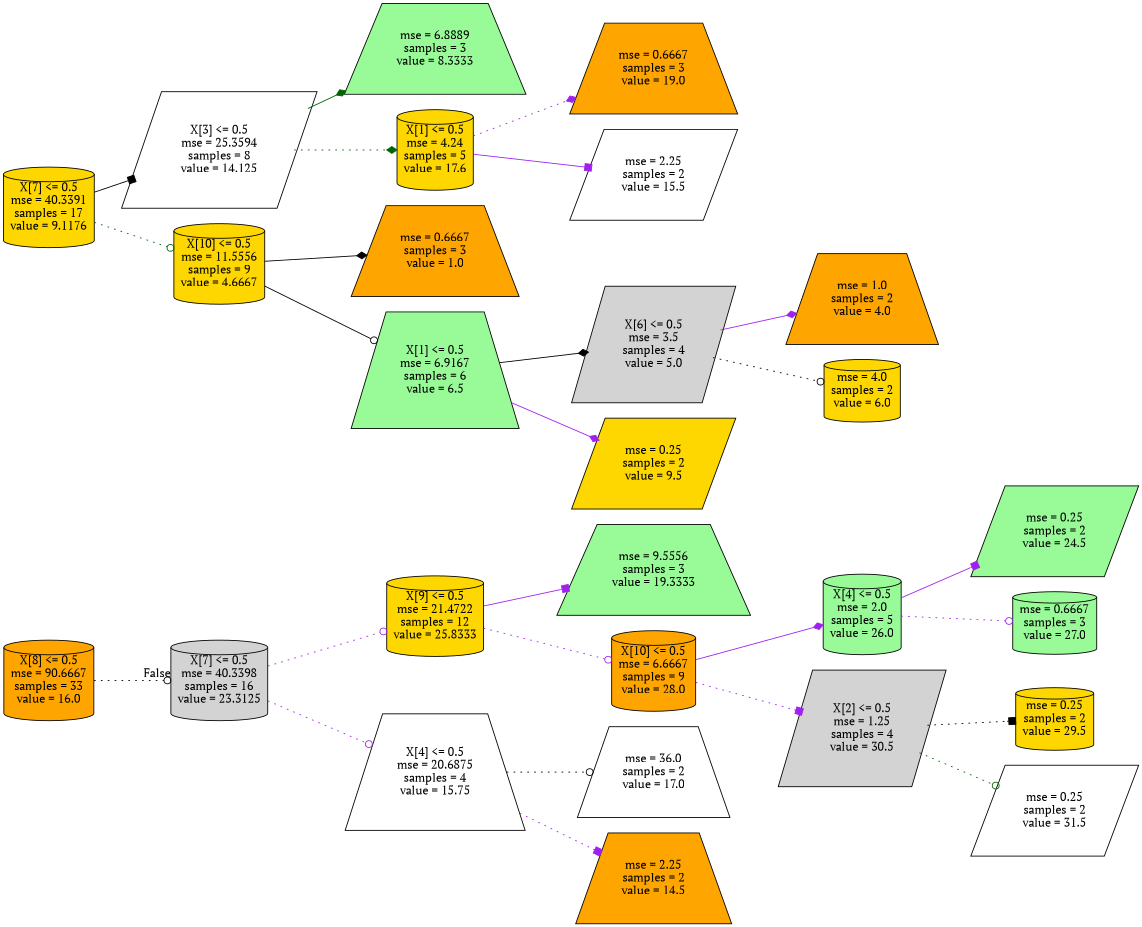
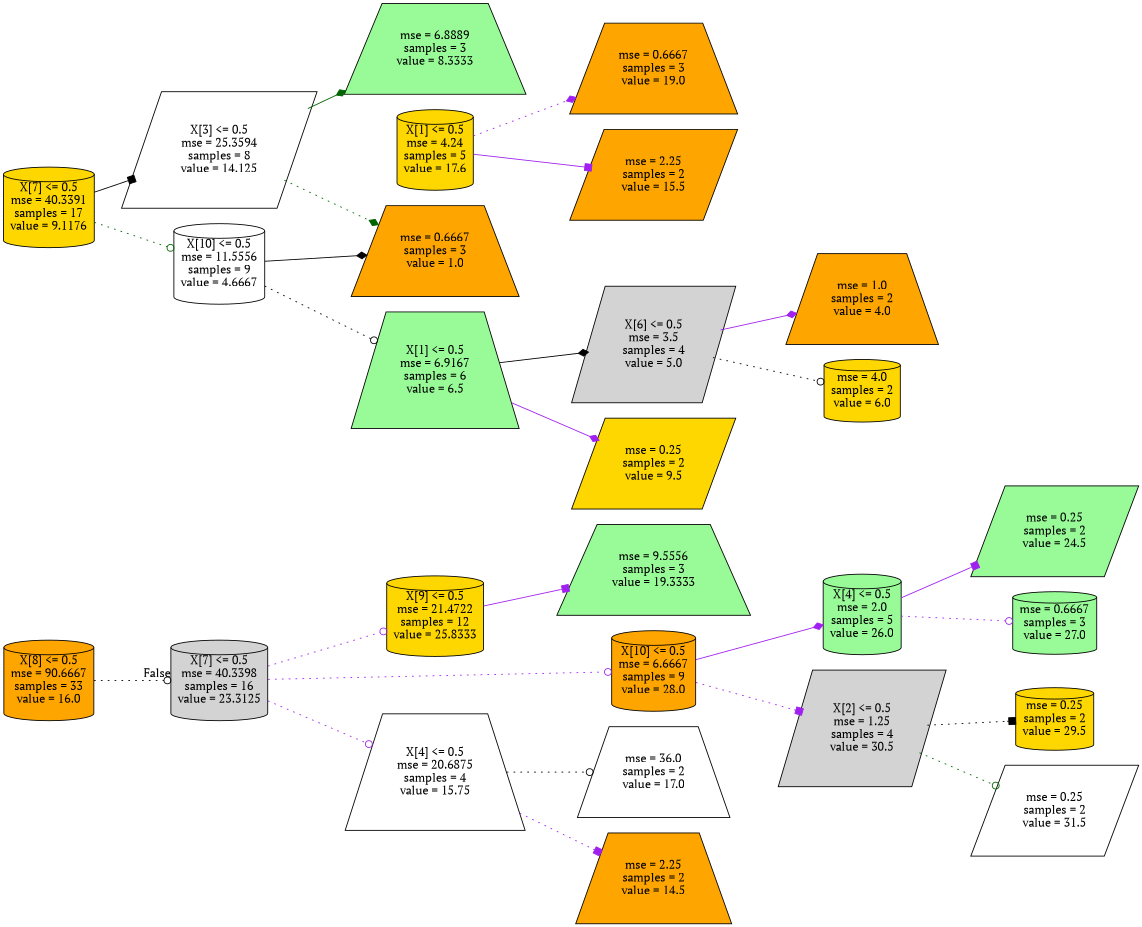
(340, 150) -> (327, 200)
(654, 175) -> (654, 175)
(219, 264) -> (219, 264)
(318, 312) -> (318, 312)
(544, 644) -> (436, 676)
